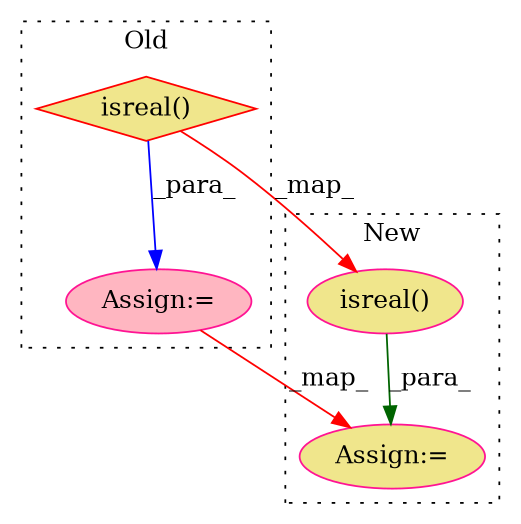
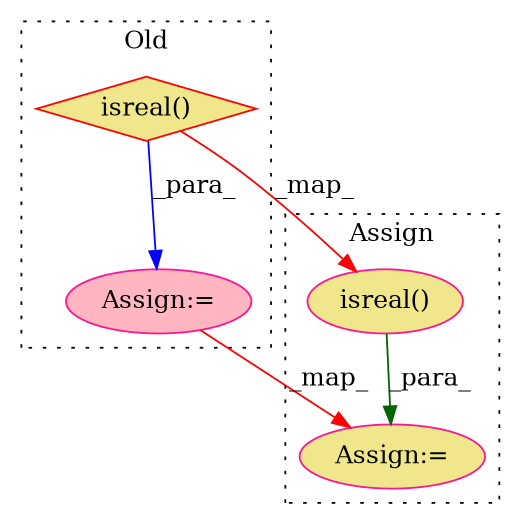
(392, 235) -> (392, 235)
